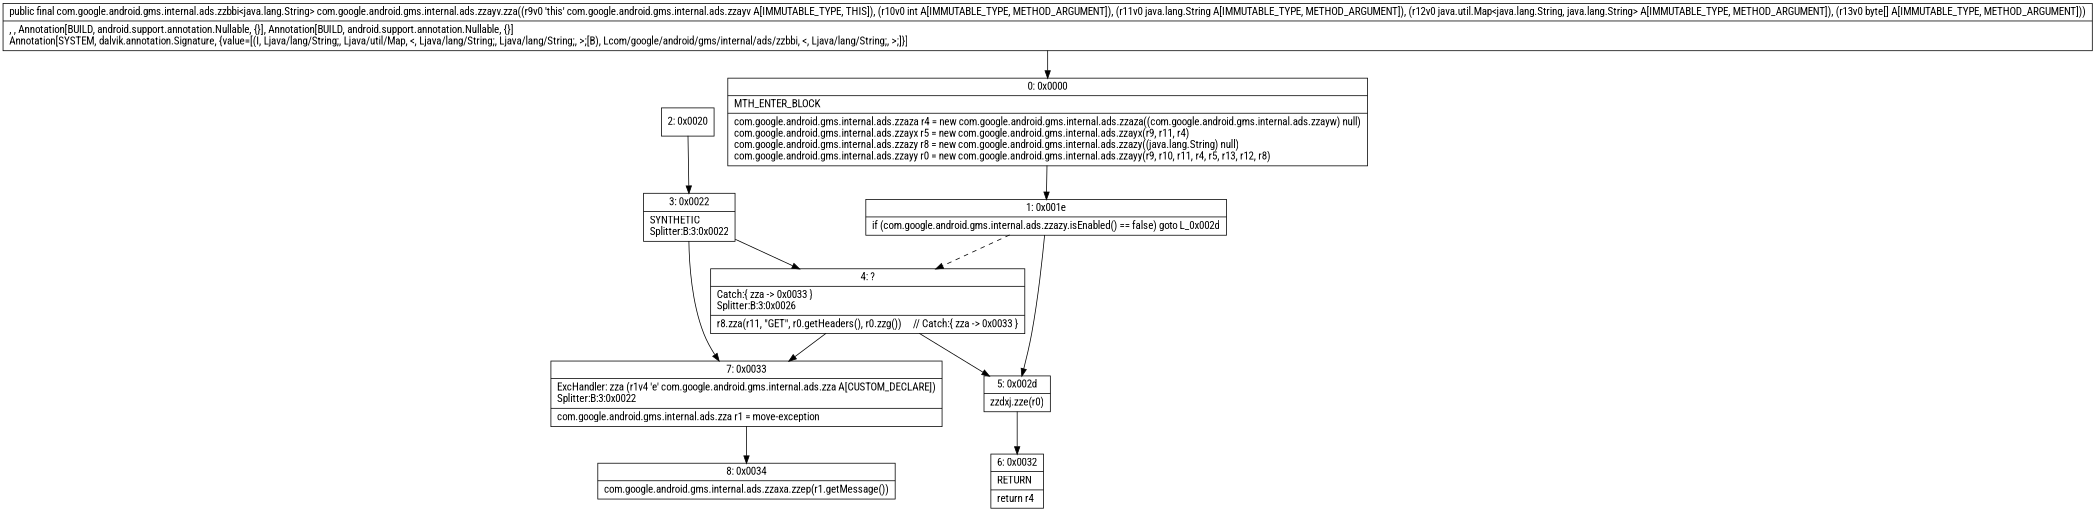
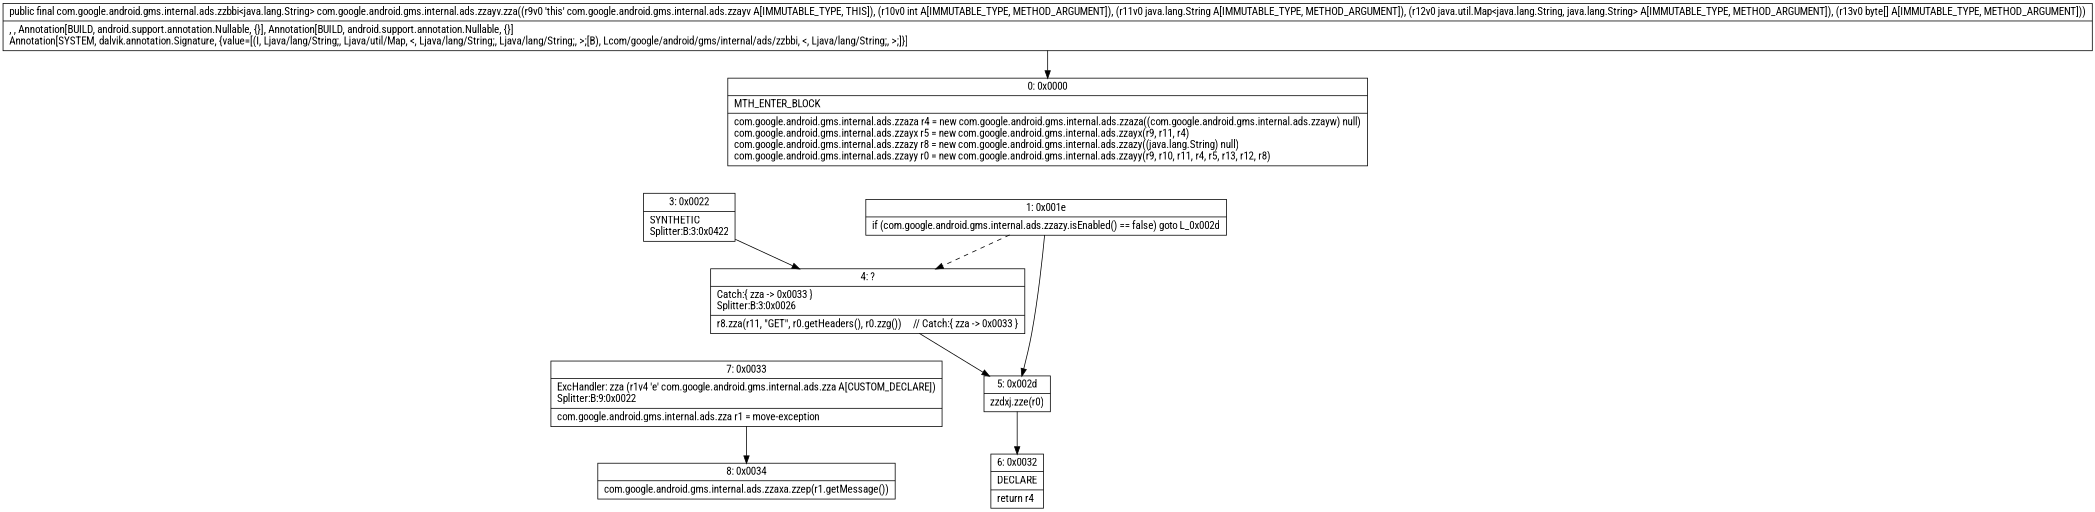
(688, 122) -> none
(1047, 179) -> none
(689, 232) -> (689, 232)
(694, 300) -> none
(811, 345) -> none
(597, 399) -> (597, 399)
(1015, 480) -> (1017, 480)
